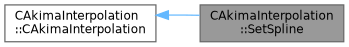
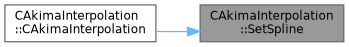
(184, 15) -> (172, 32)
